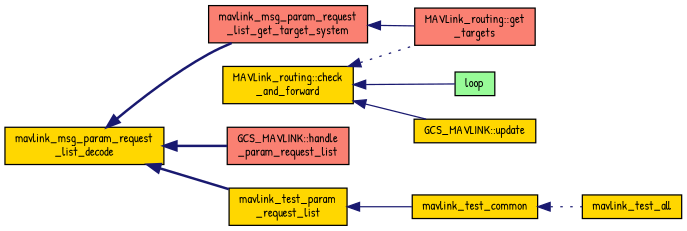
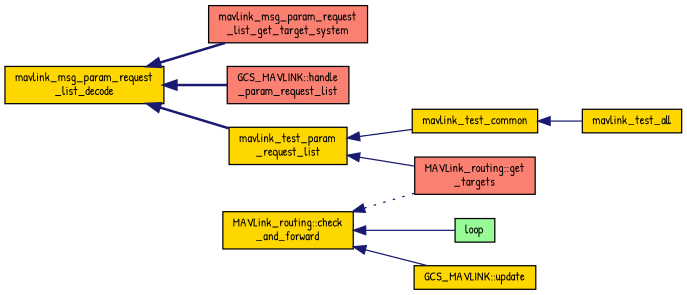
(398, 26) -> (387, 162)
(566, 207) -> (566, 121)
